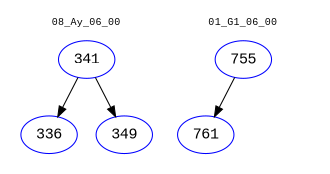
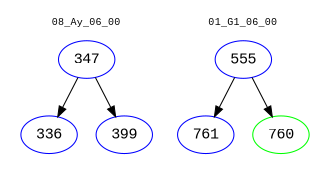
(87, 60) -> (87, 60)
(243, 60) -> (243, 60)
(124, 135) -> (124, 135)
none -> (281, 135)
